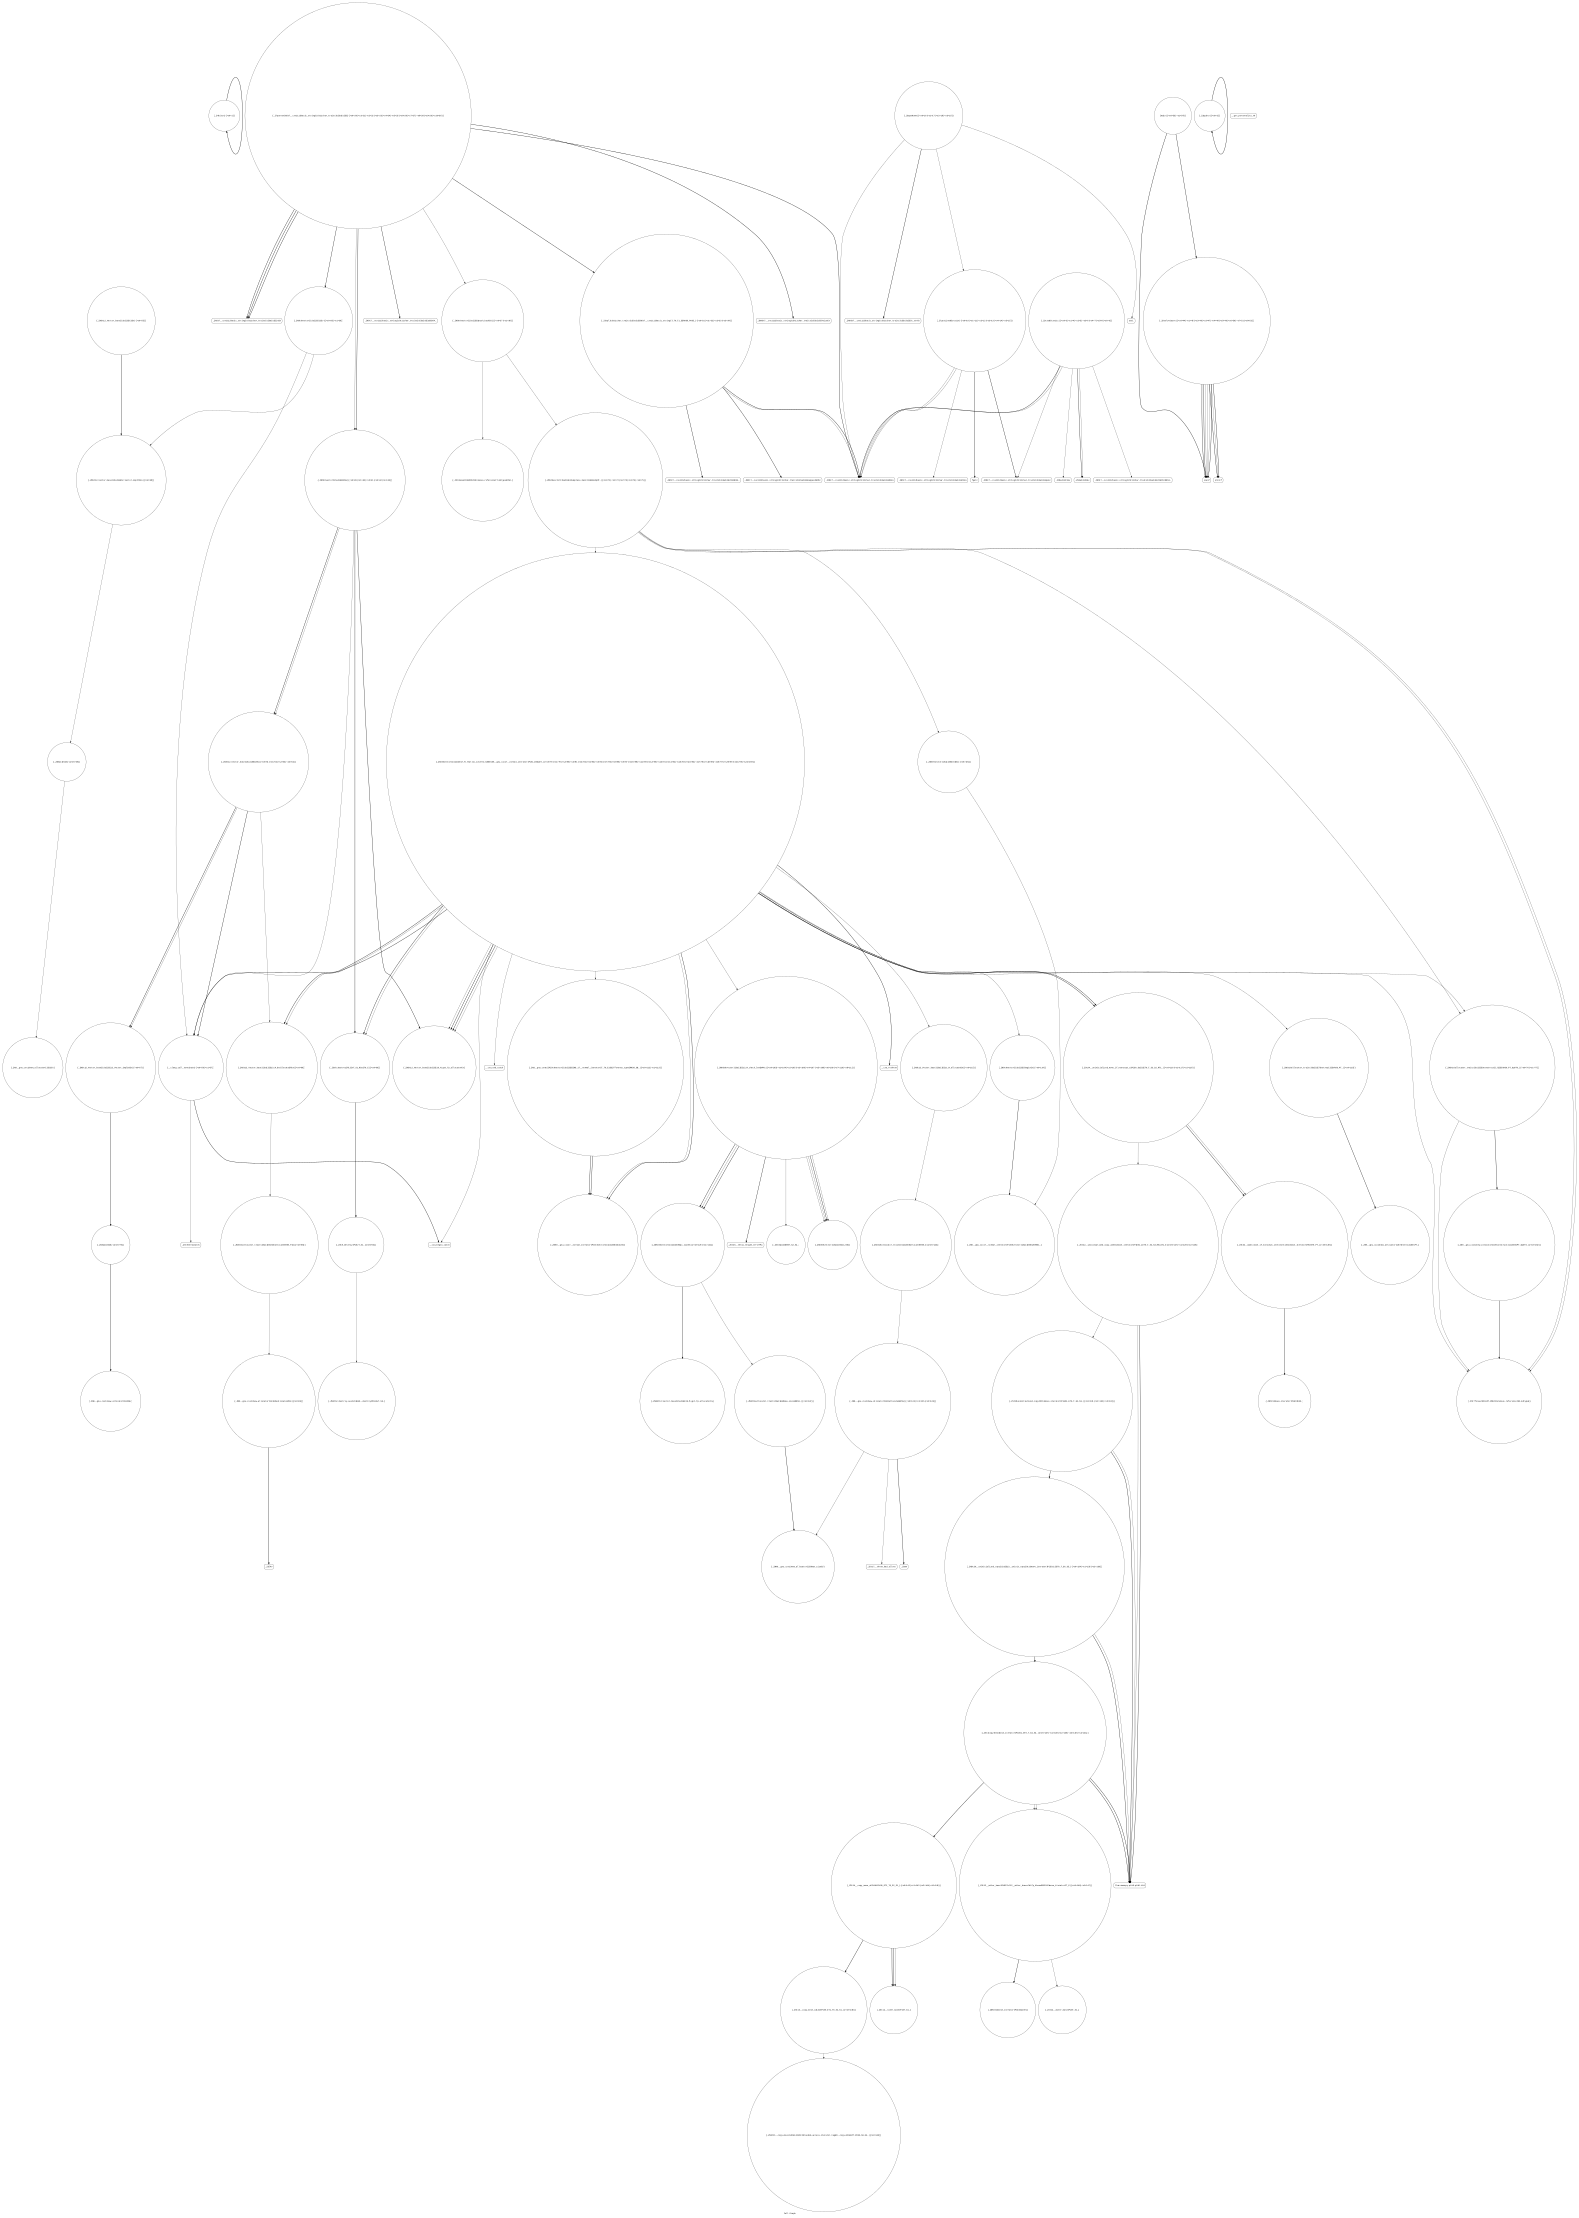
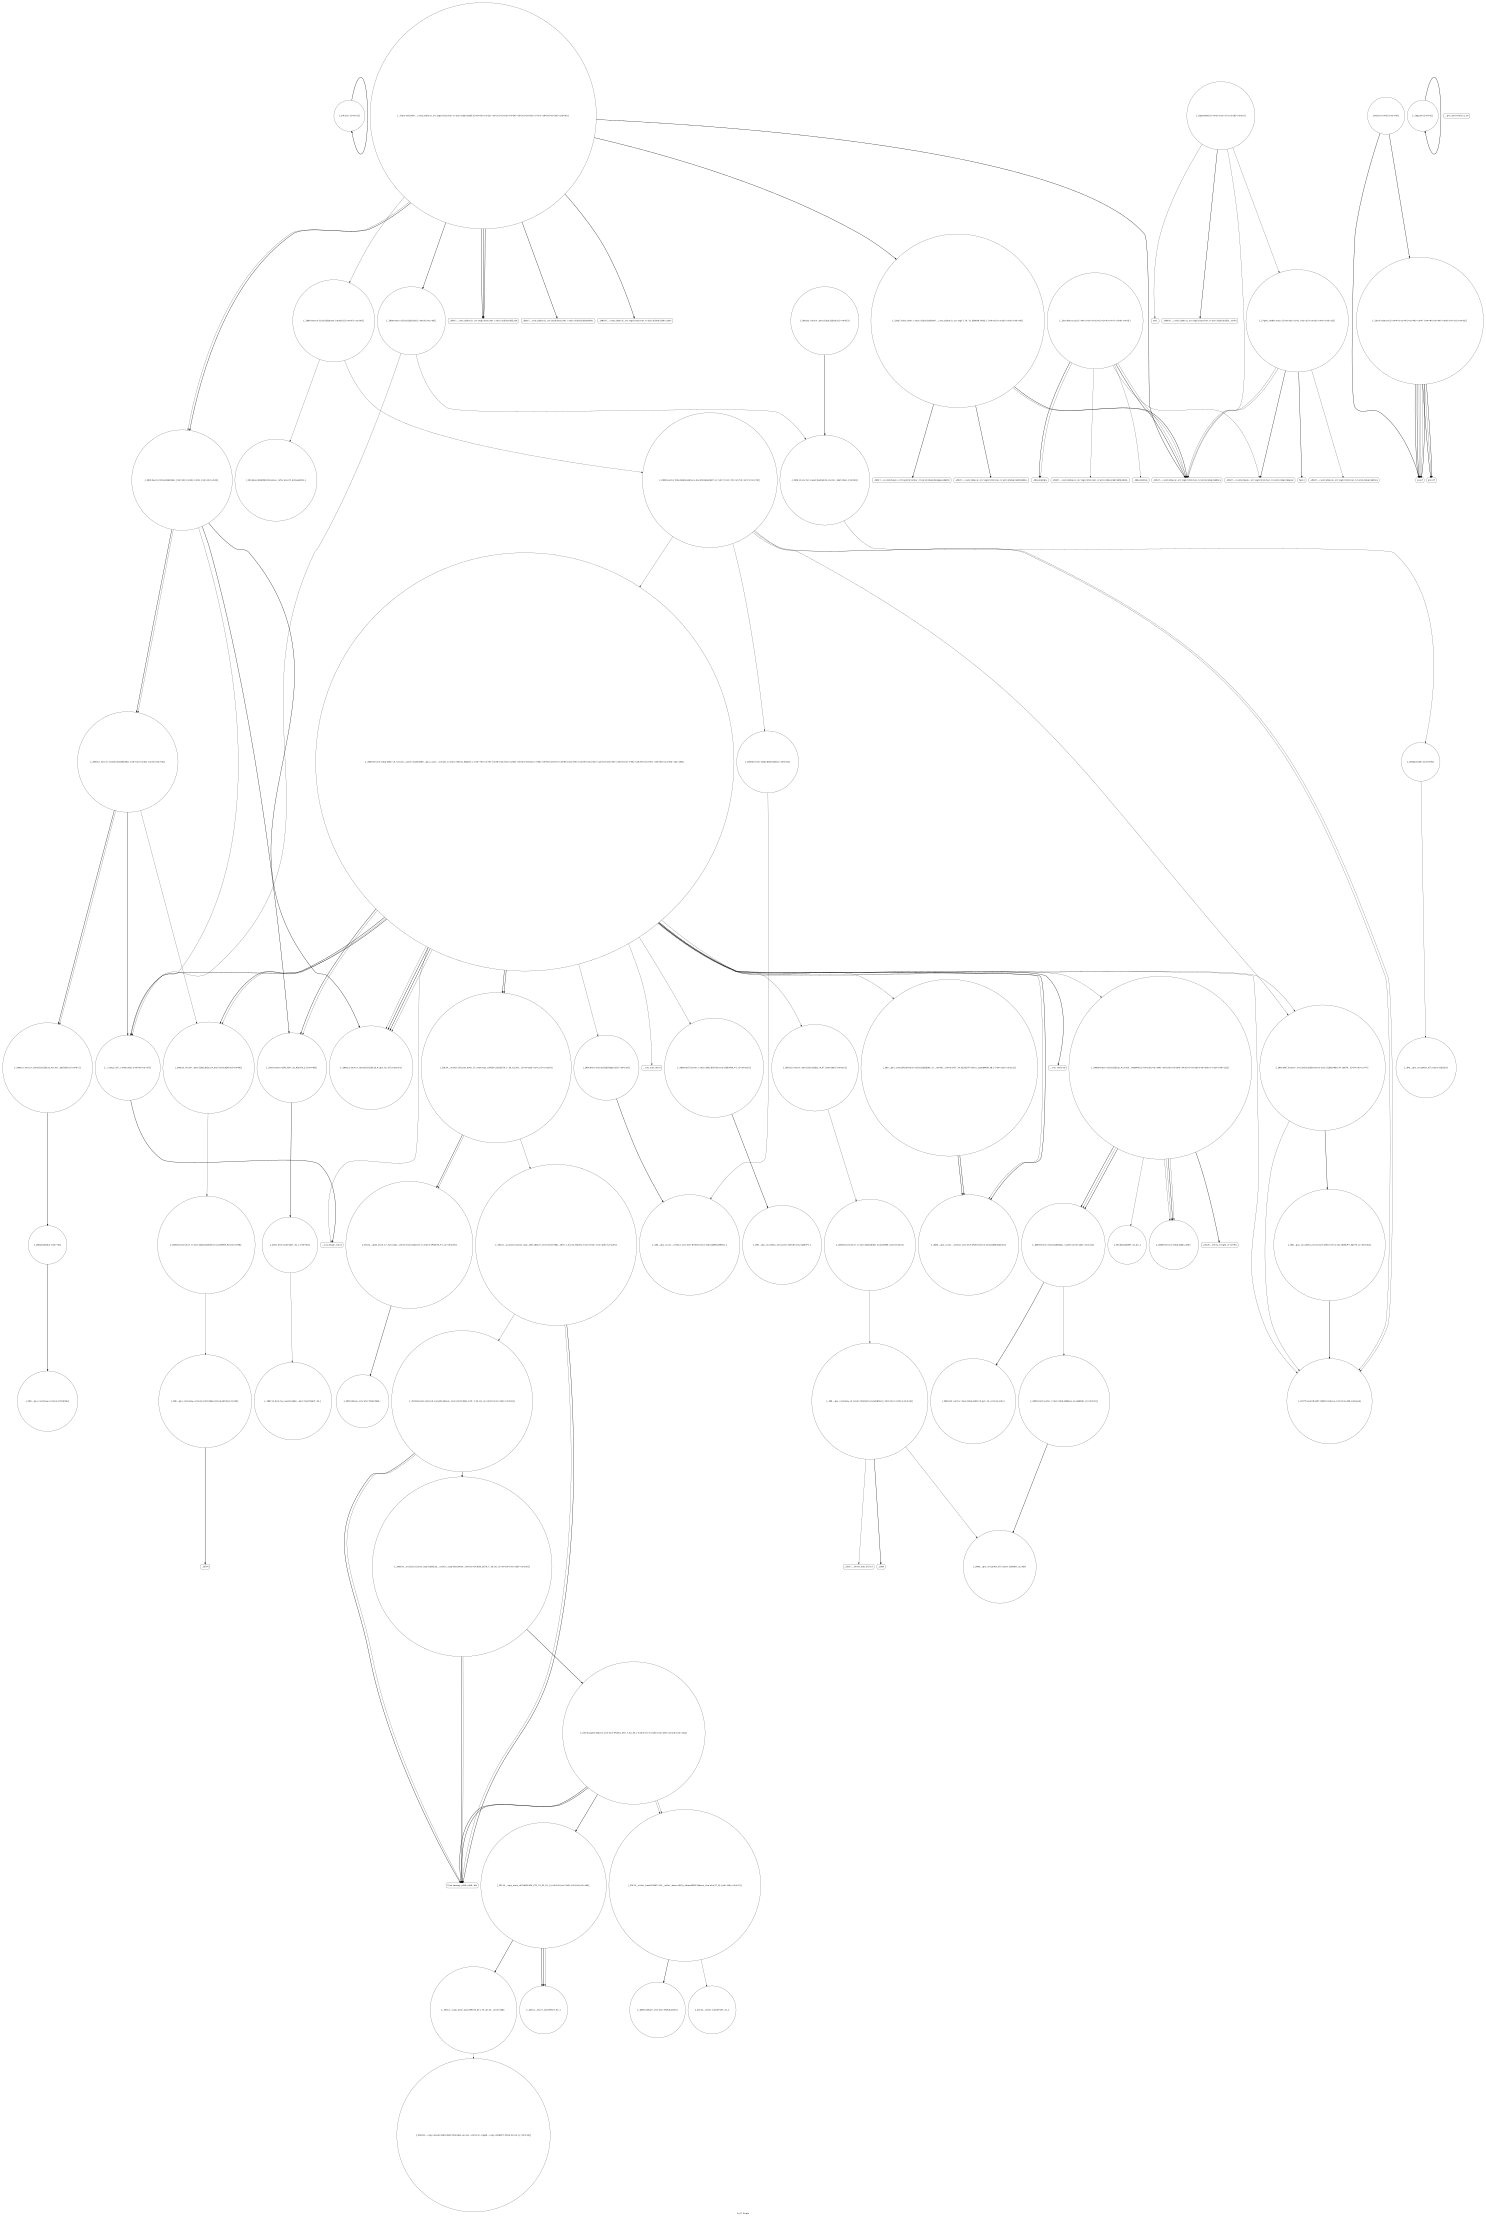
(191, 1245) -> none
